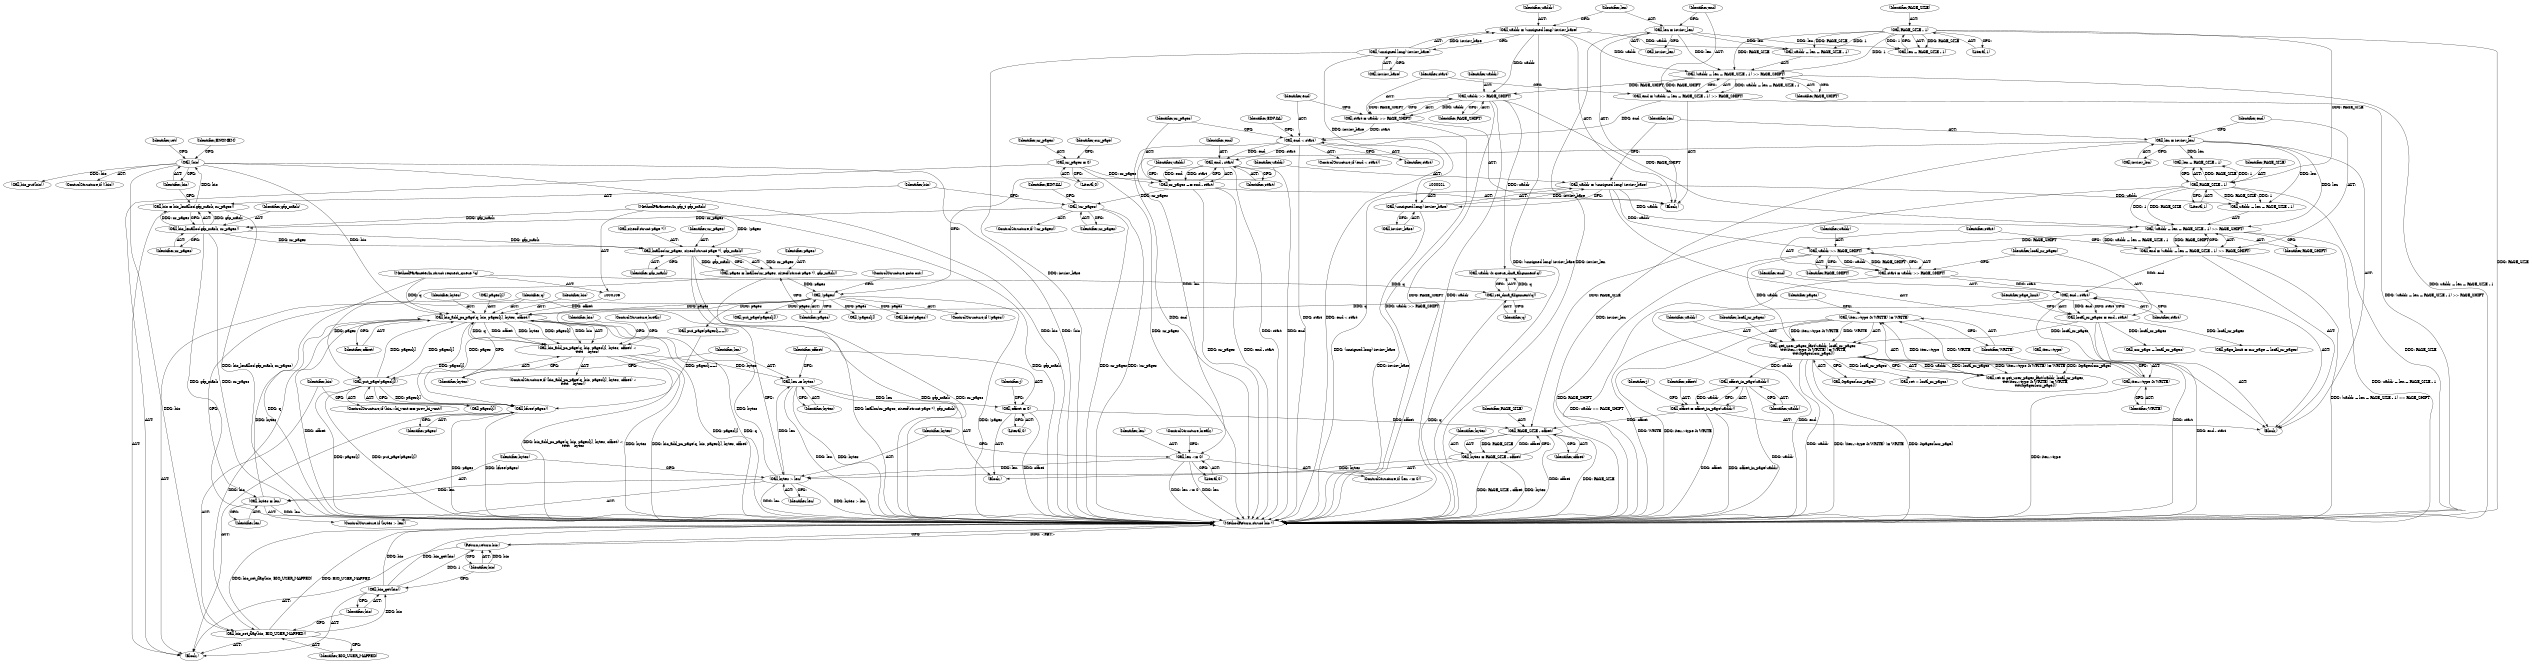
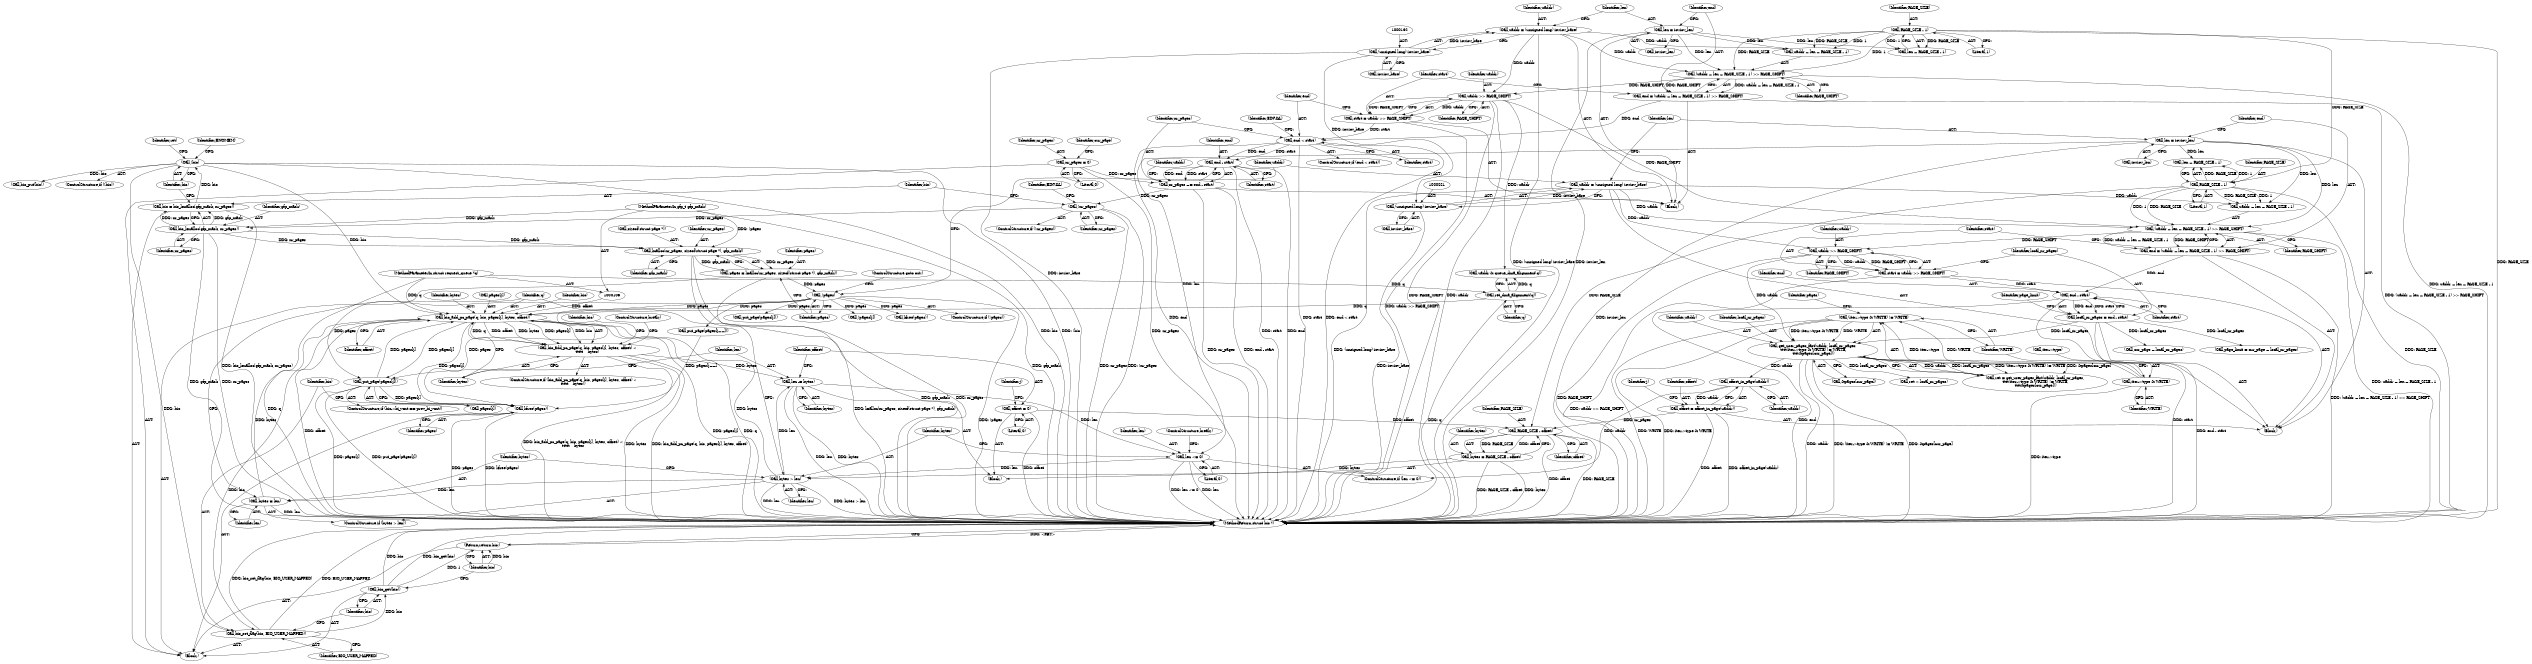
none -> (1400, 30)
(902, 403) -> (1001, 399)
(1637, 420) -> (1637, 420)
(1723, 513) -> (1598, 458)
